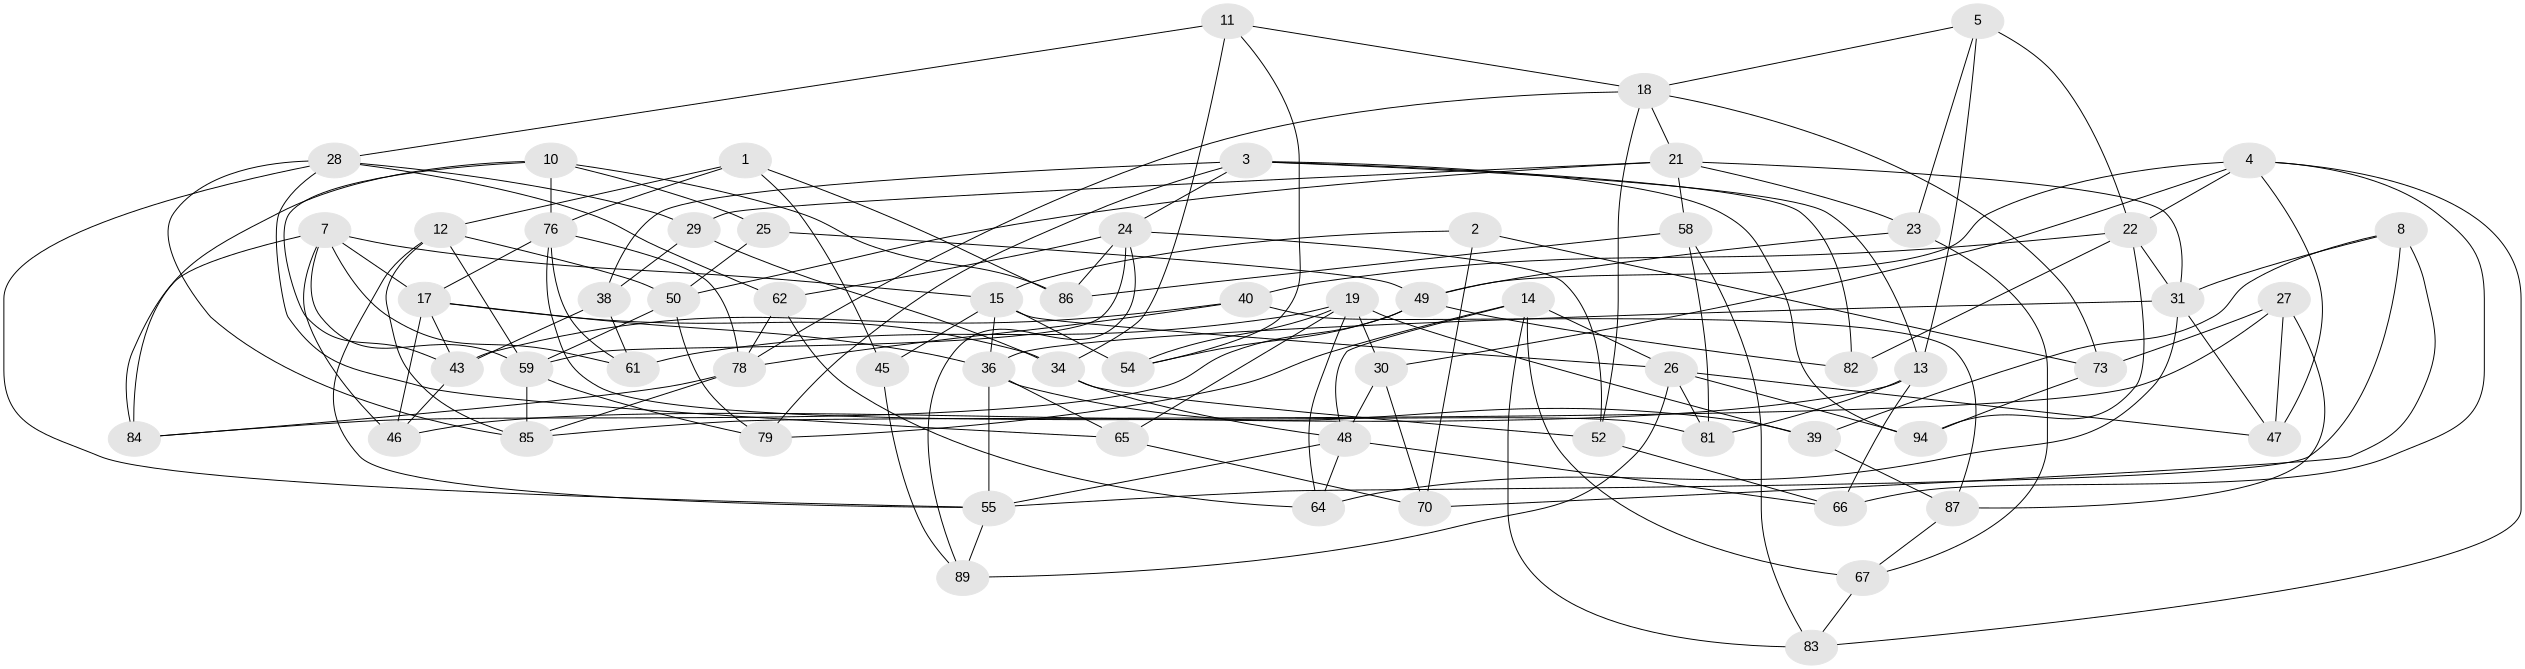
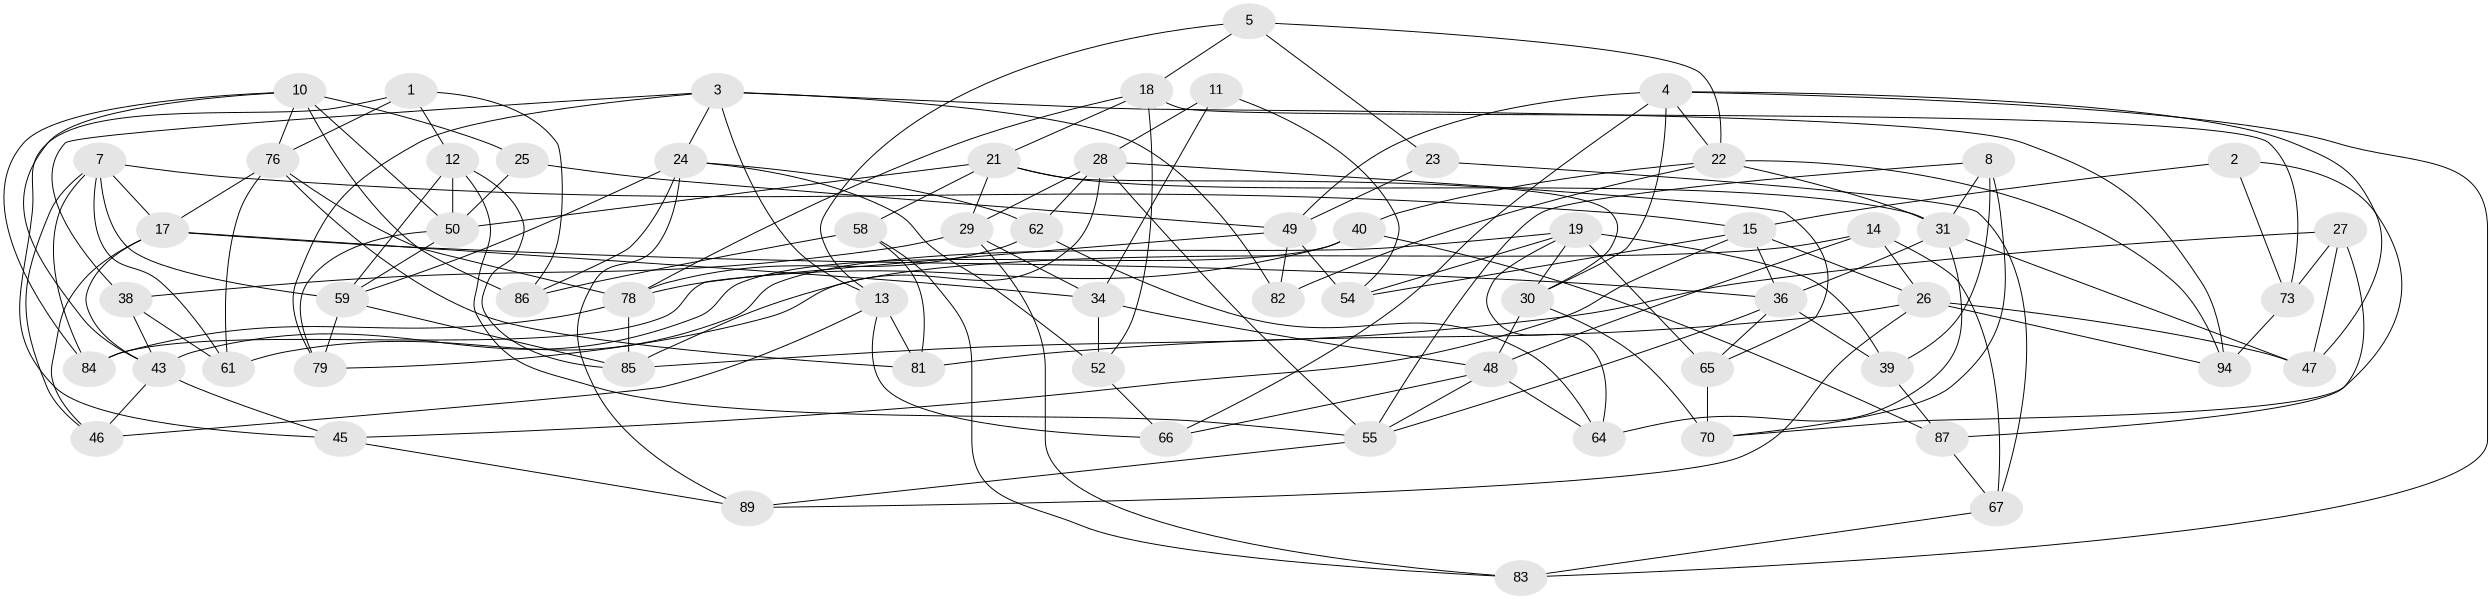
(1436, 56) -> none
none -> (376, 160)
(1798, 190) -> (1319, 182)
none -> (248, 407)
(1536, 575) -> (1150, 518)
